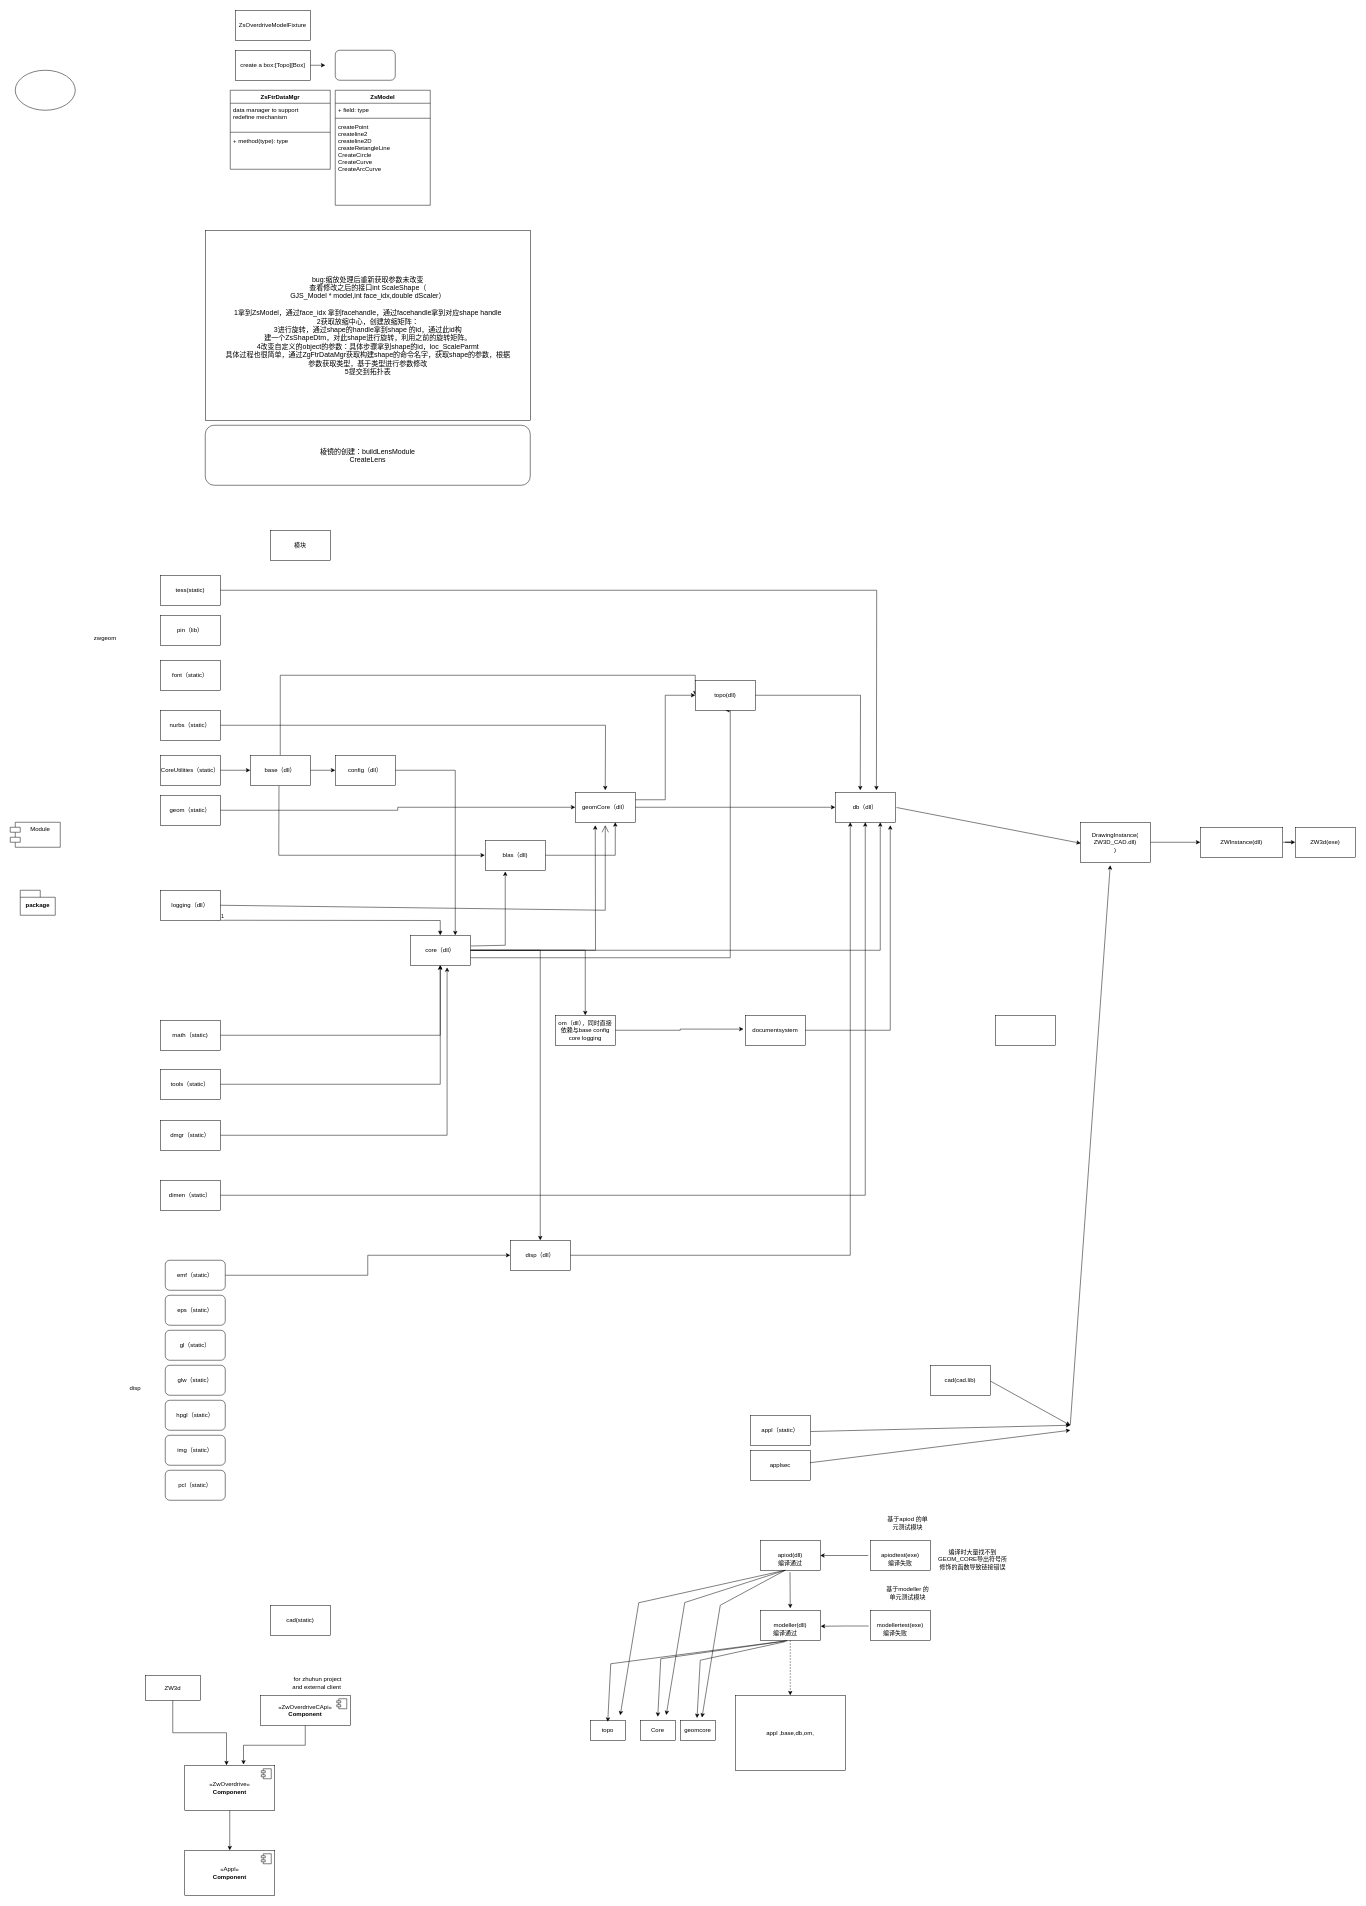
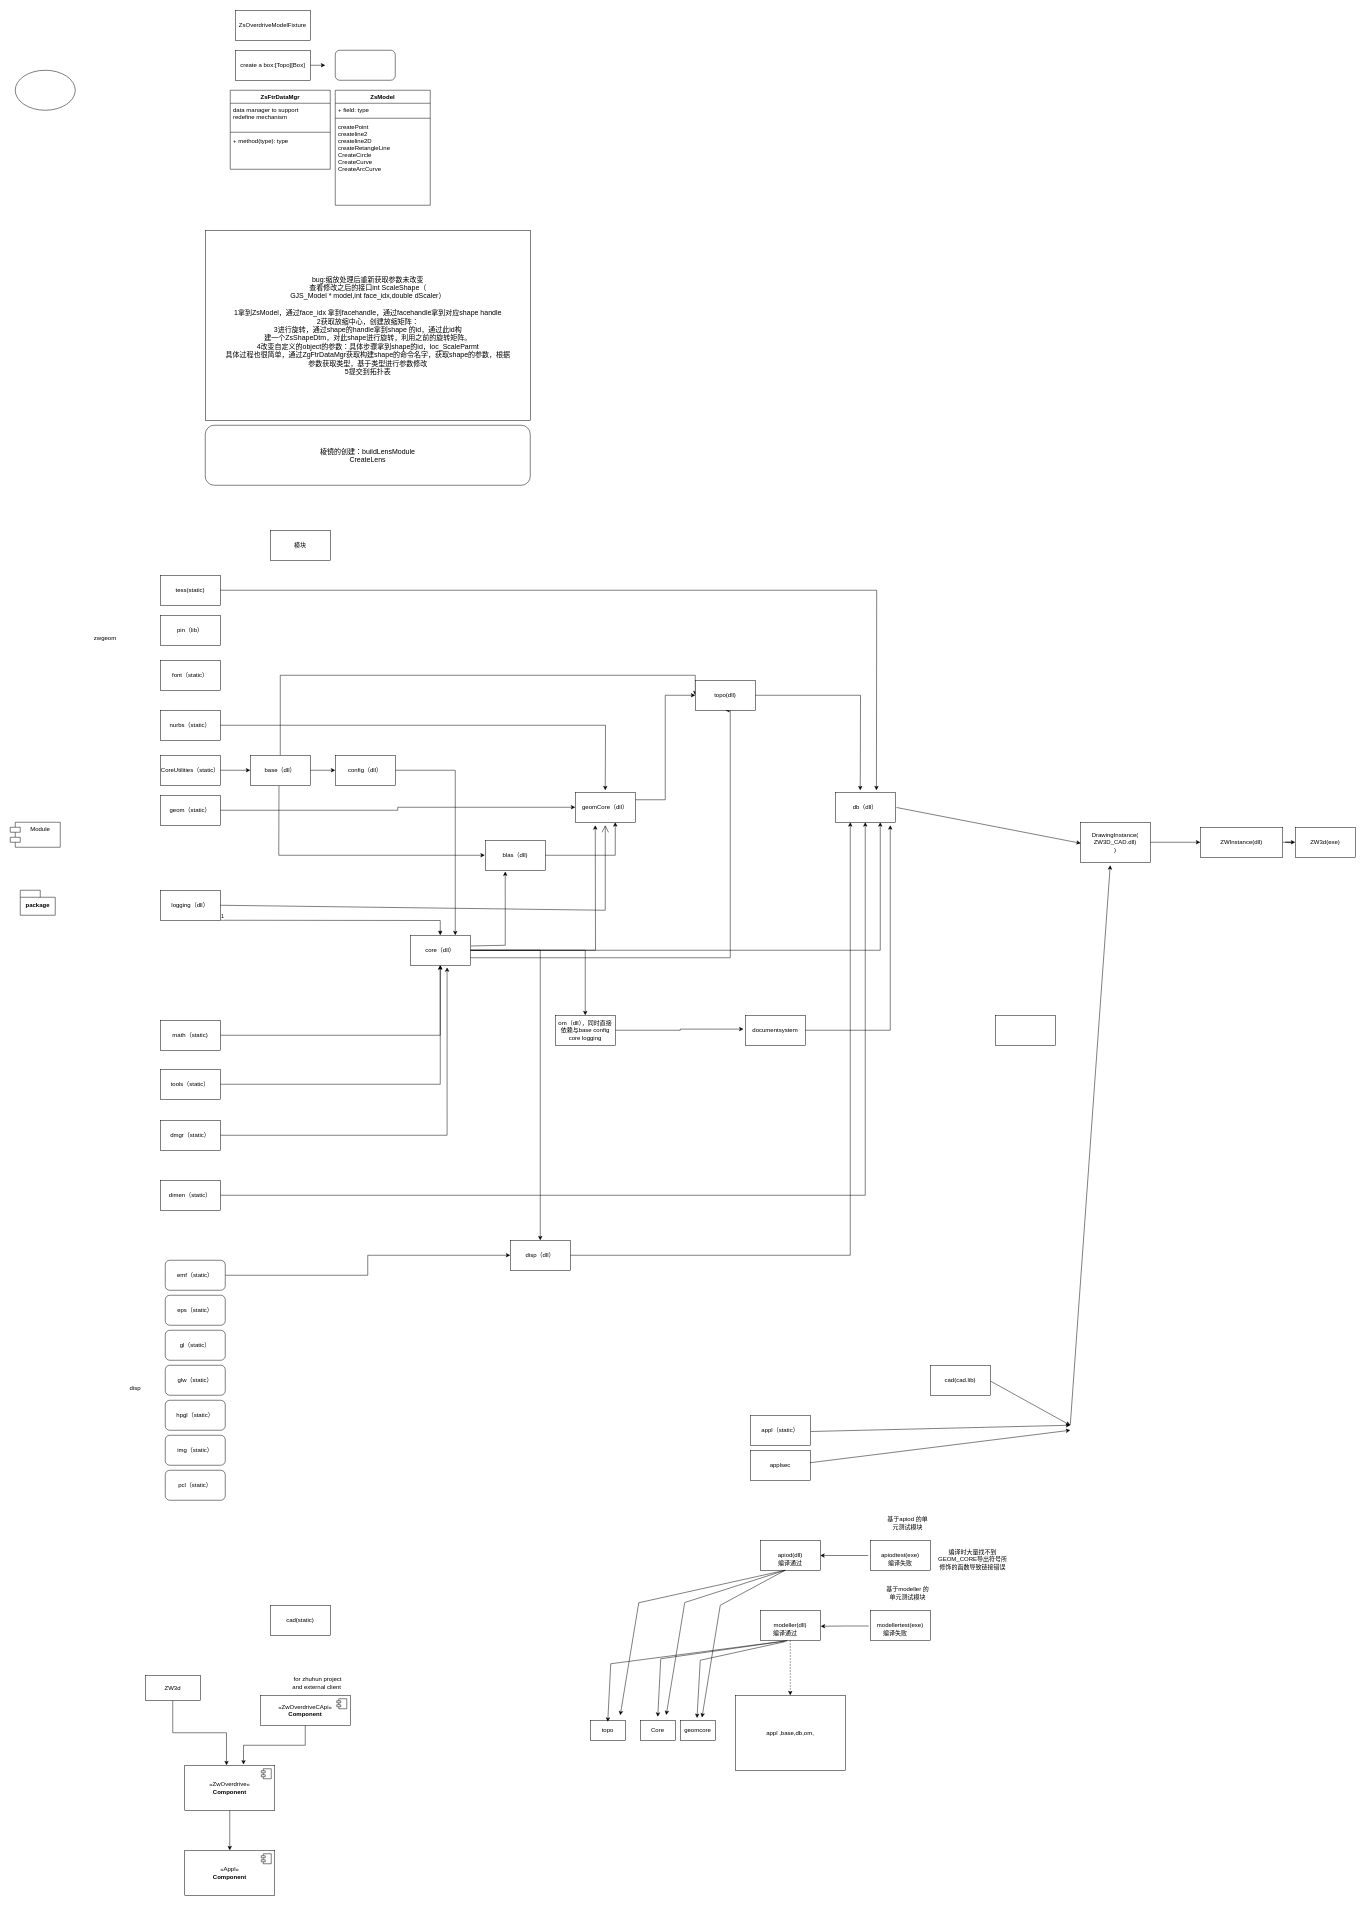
(830, 807) -> none
(790, 1603) -> none
